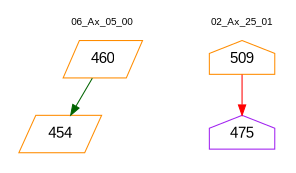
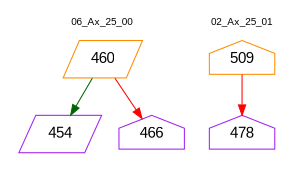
(102, 22) -> (102, 22)
(60, 134) -> (60, 134)
none -> (152, 134)
(242, 134) -> (242, 134)
